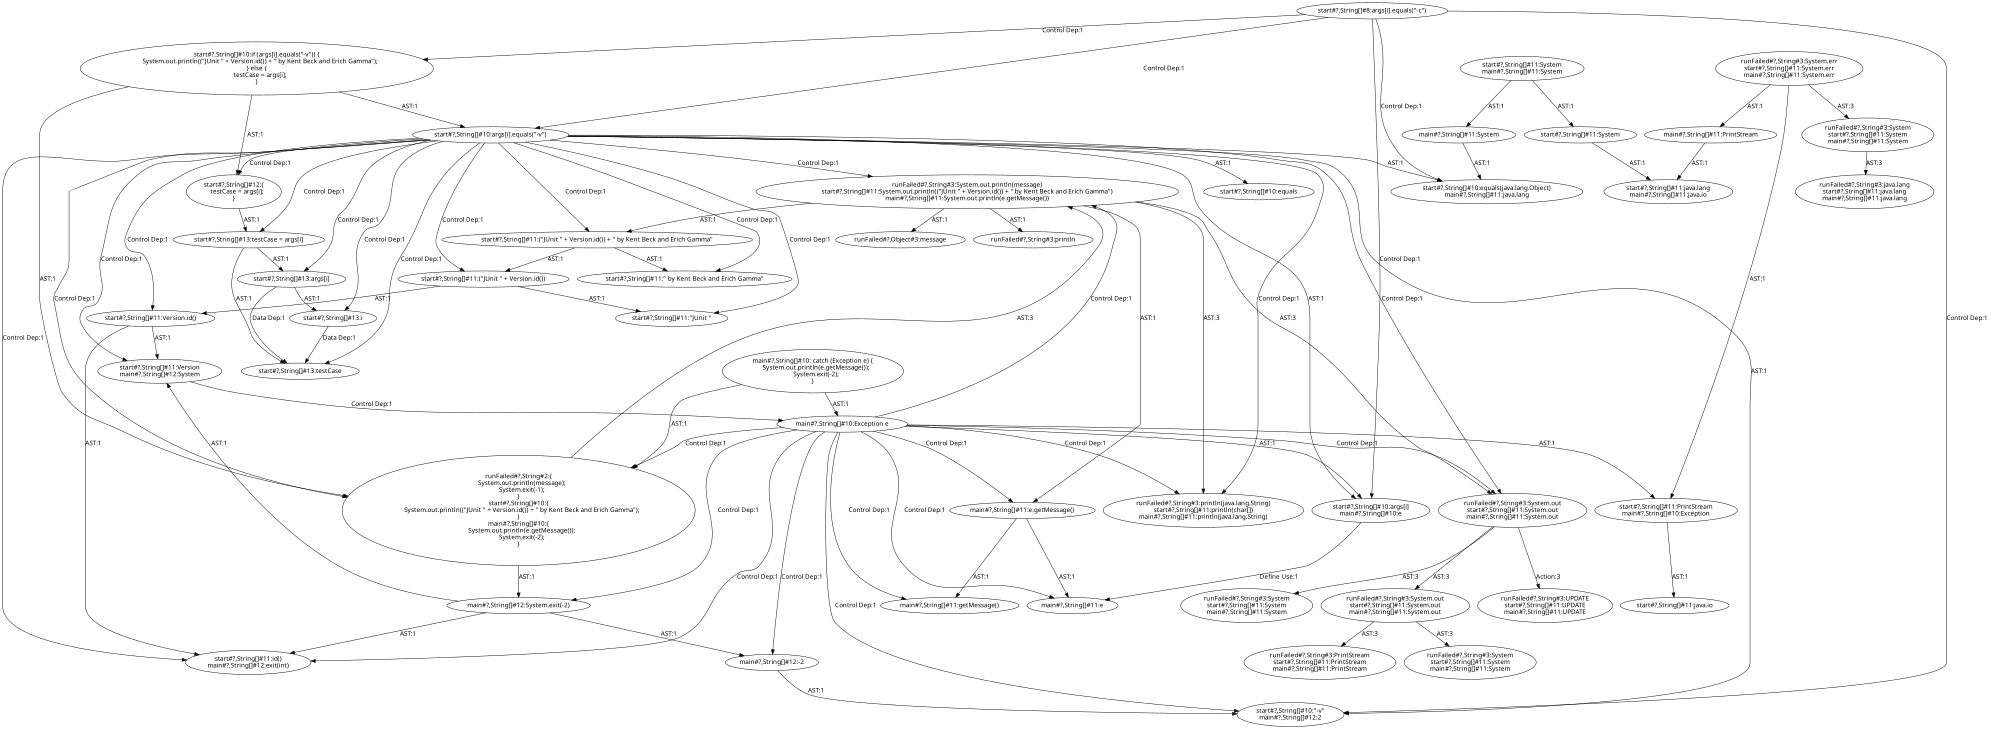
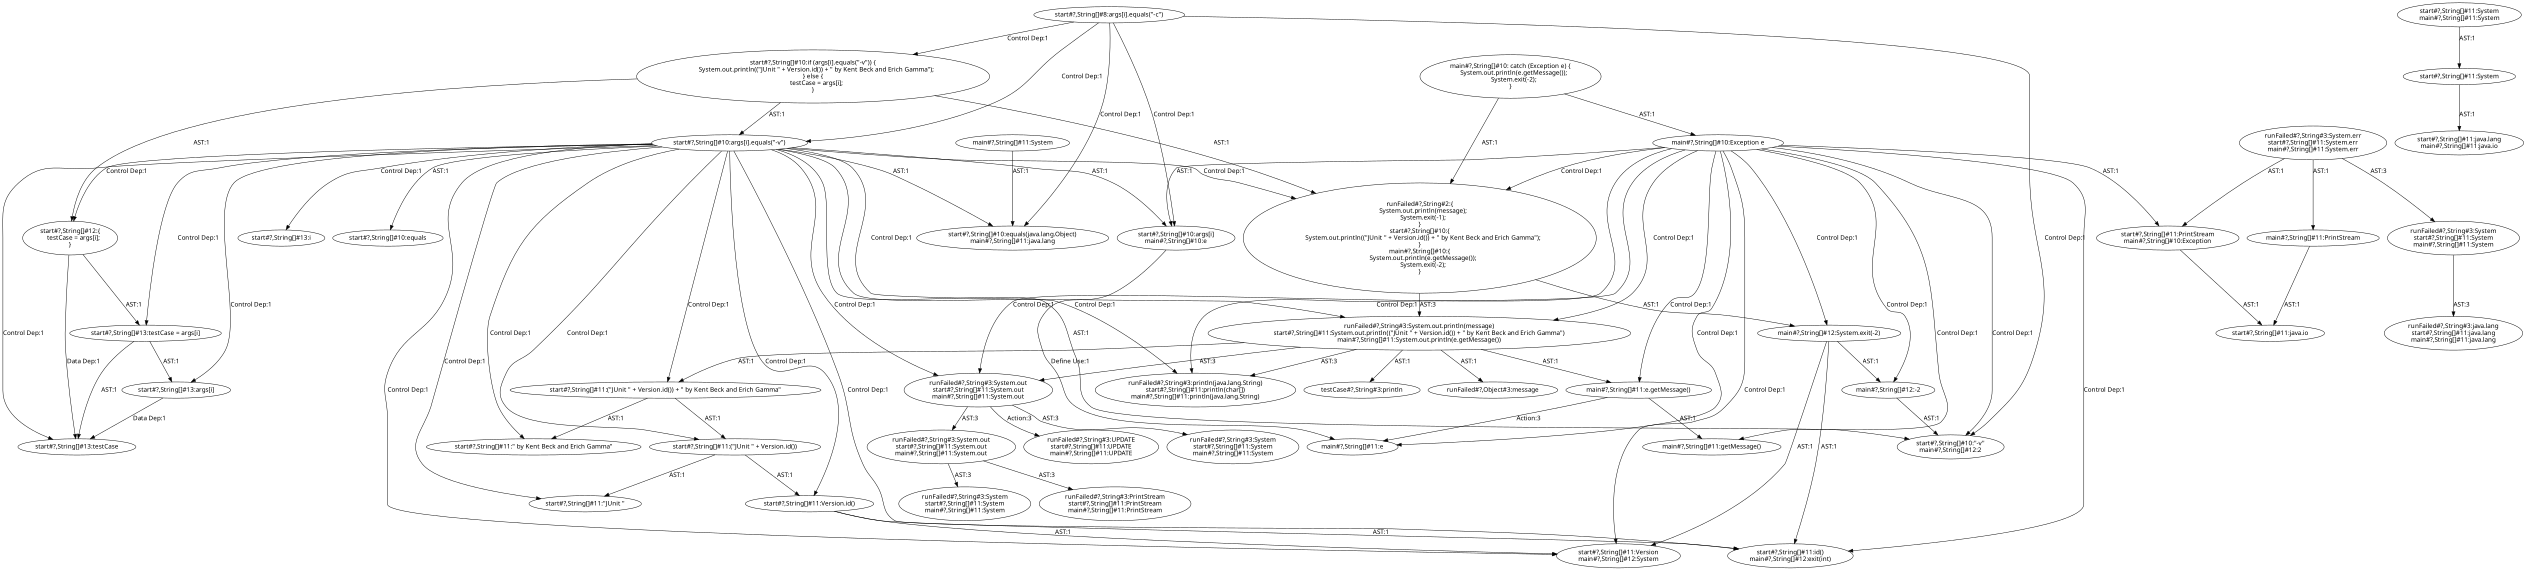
(1490, 102) -> none
(1692, 160) -> (2293, 284)
(1033, 240) -> (1362, 390)
(302, 299) -> none
(318, 343) -> (65, 345)
(483, 413) -> (1742, 383)
(1067, 577) -> (1529, 419)
